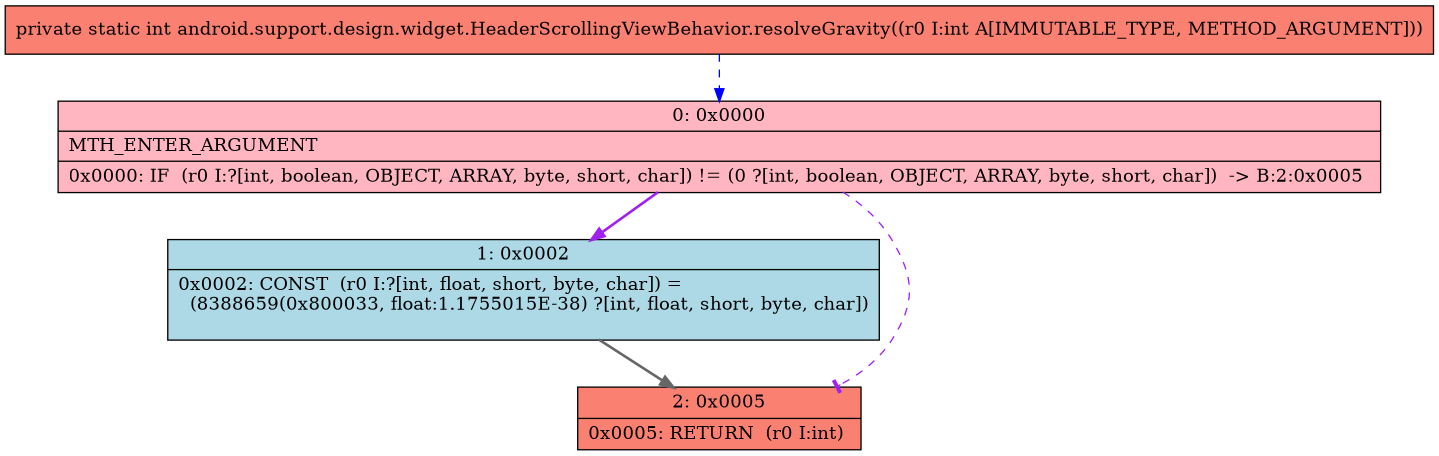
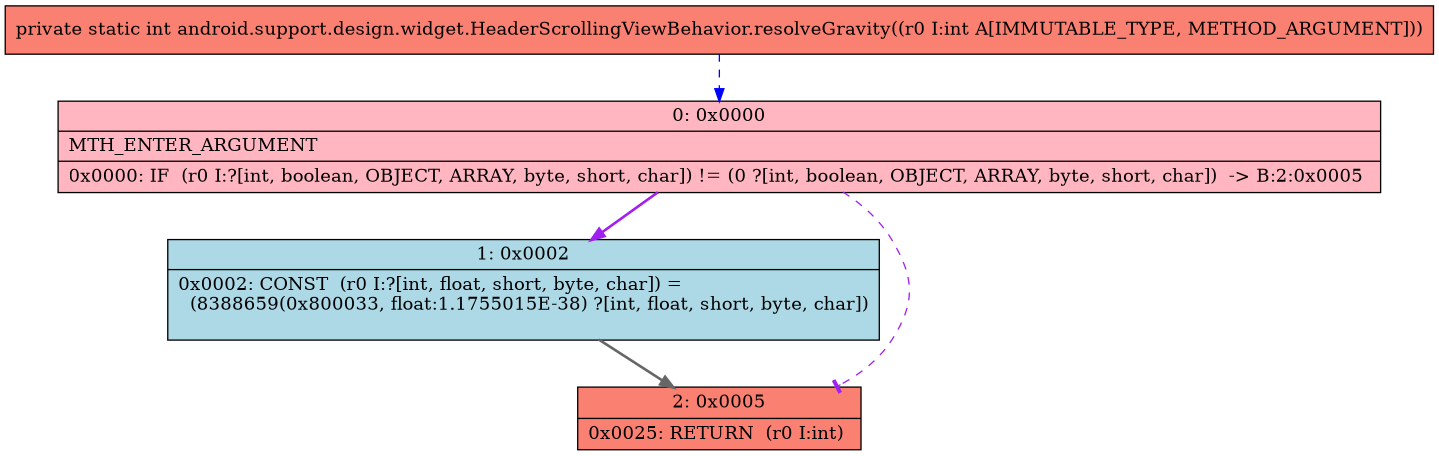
(719, 433) -> (719, 433)
